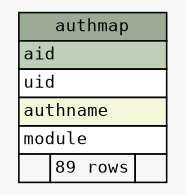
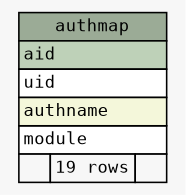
(93, 167) -> (93, 167)
